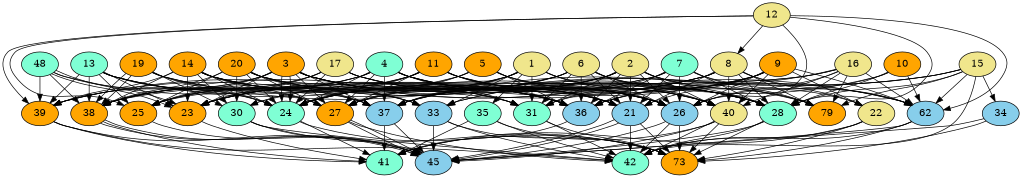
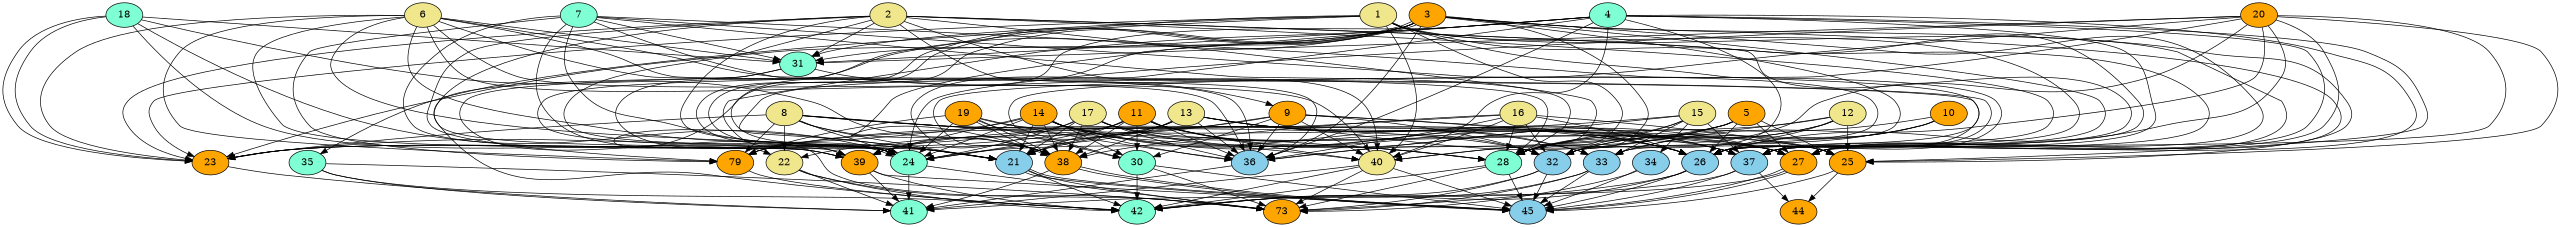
(753, 37) -> (1616, 140)
(40, 64) -> (124, 15)
(89, 64) -> (1186, 113)
(659, 89) -> (1041, 83)
(926, 113) -> (1553, 163)
(839, 146) -> (930, 197)
none -> (1799, 212)
